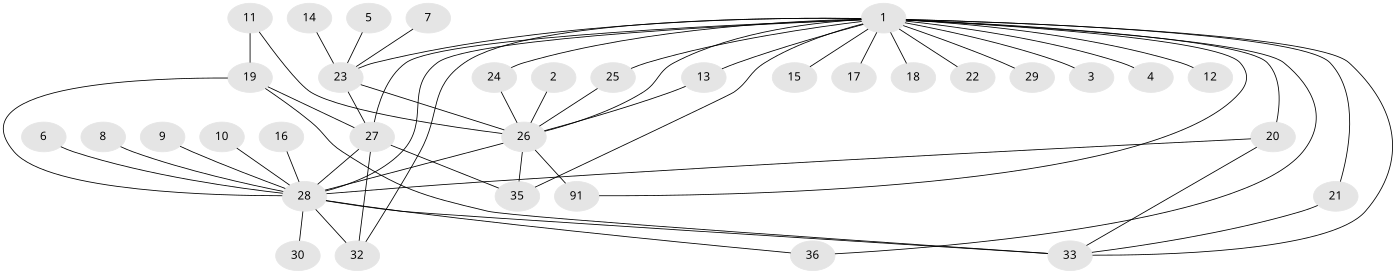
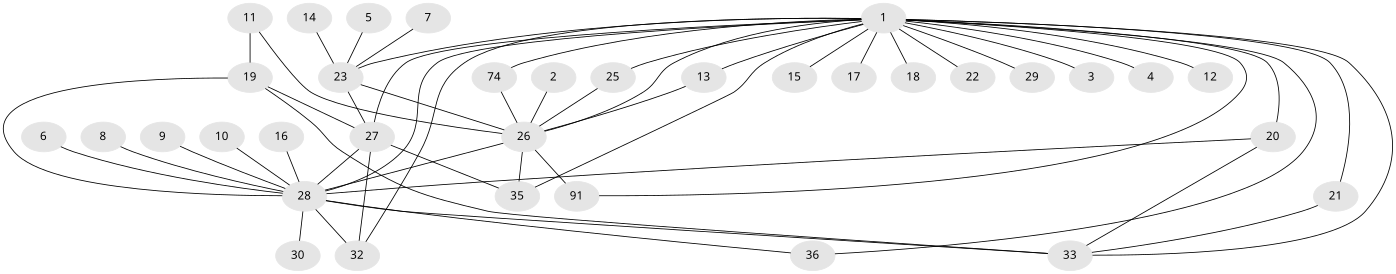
(494, 78) -> (494, 78)
